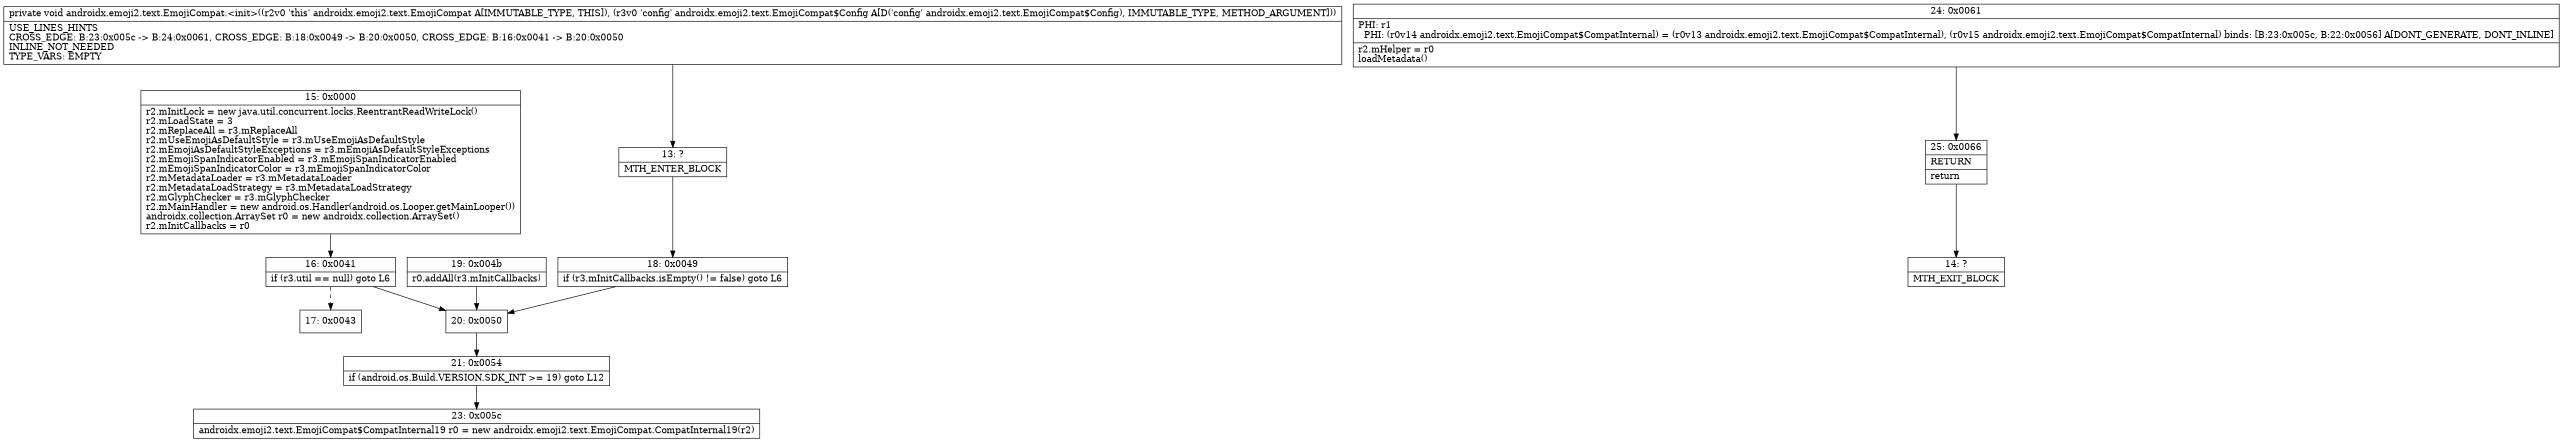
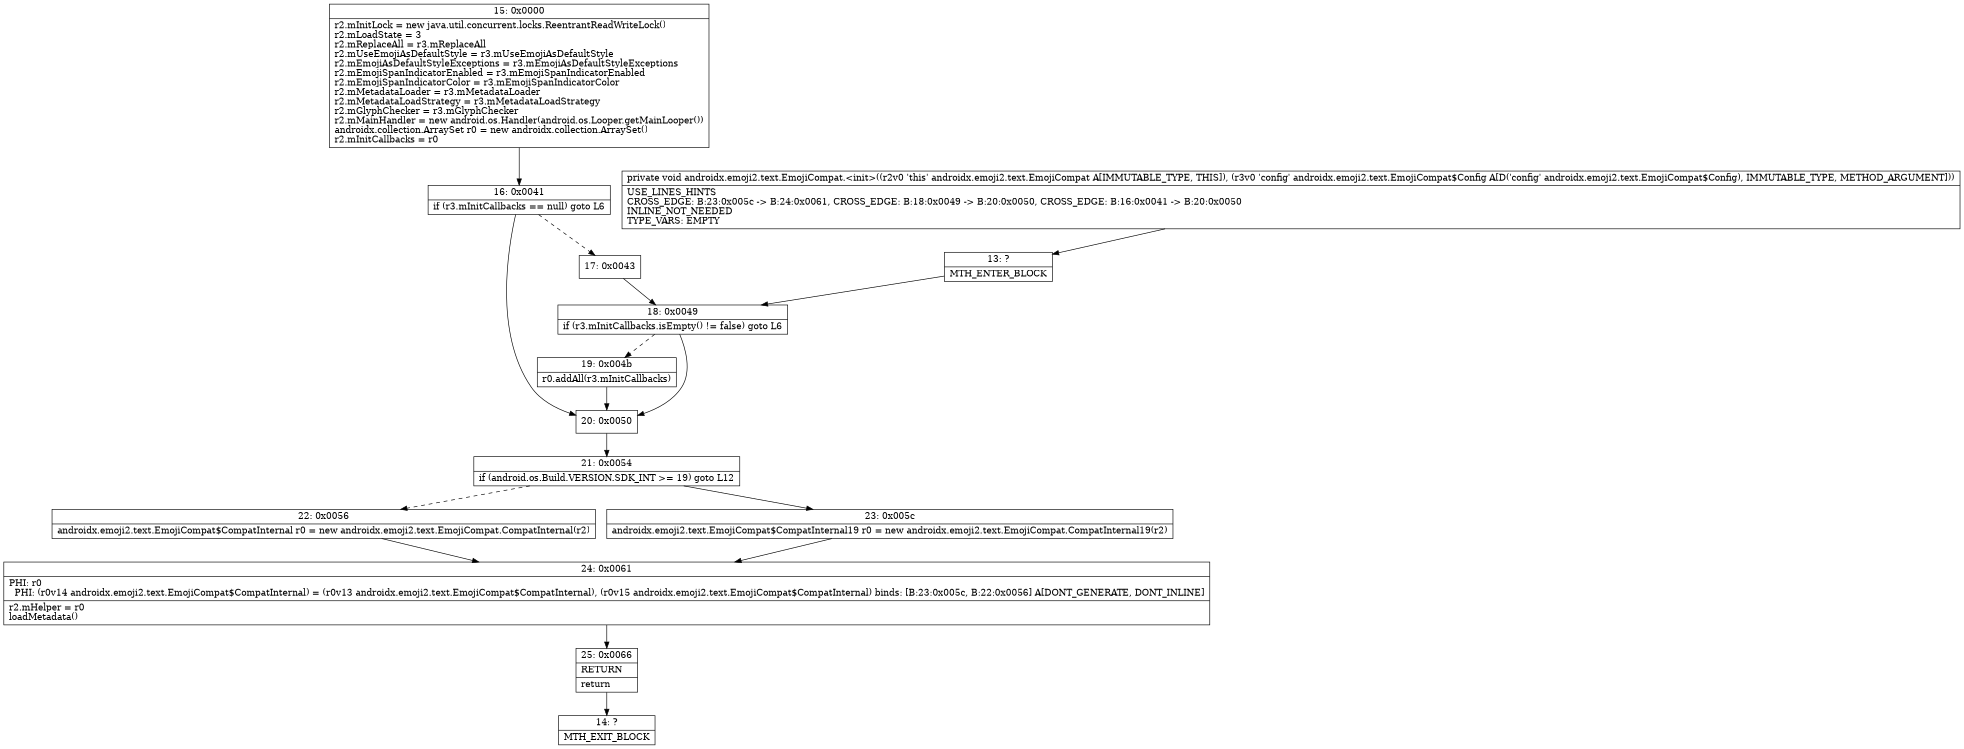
(1376, 26) -> (27, 584)
(331, 279) -> (519, 207)
none -> (637, 290)
none -> (642, 344)
none -> (324, 524)
none -> (786, 550)
